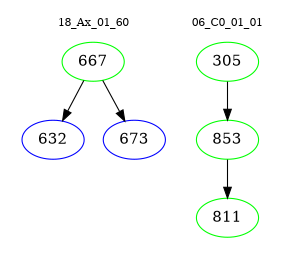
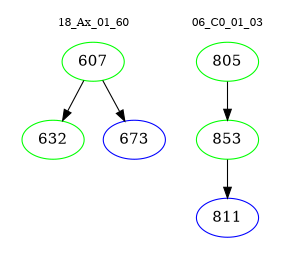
(227, 23) -> (227, 23)
(93, 62) -> (93, 62)
(227, 62) -> (227, 62)
(53, 140) -> (53, 140)
(227, 218) -> (227, 218)
